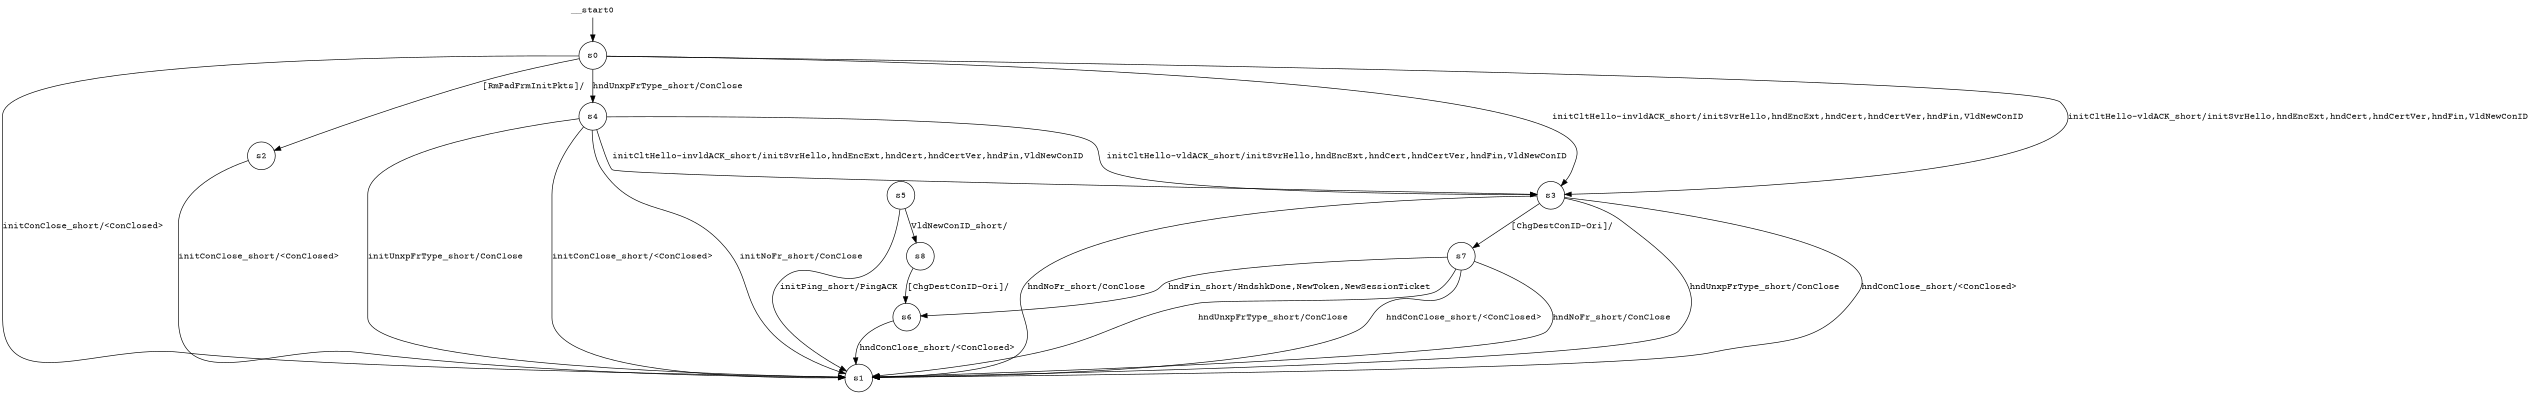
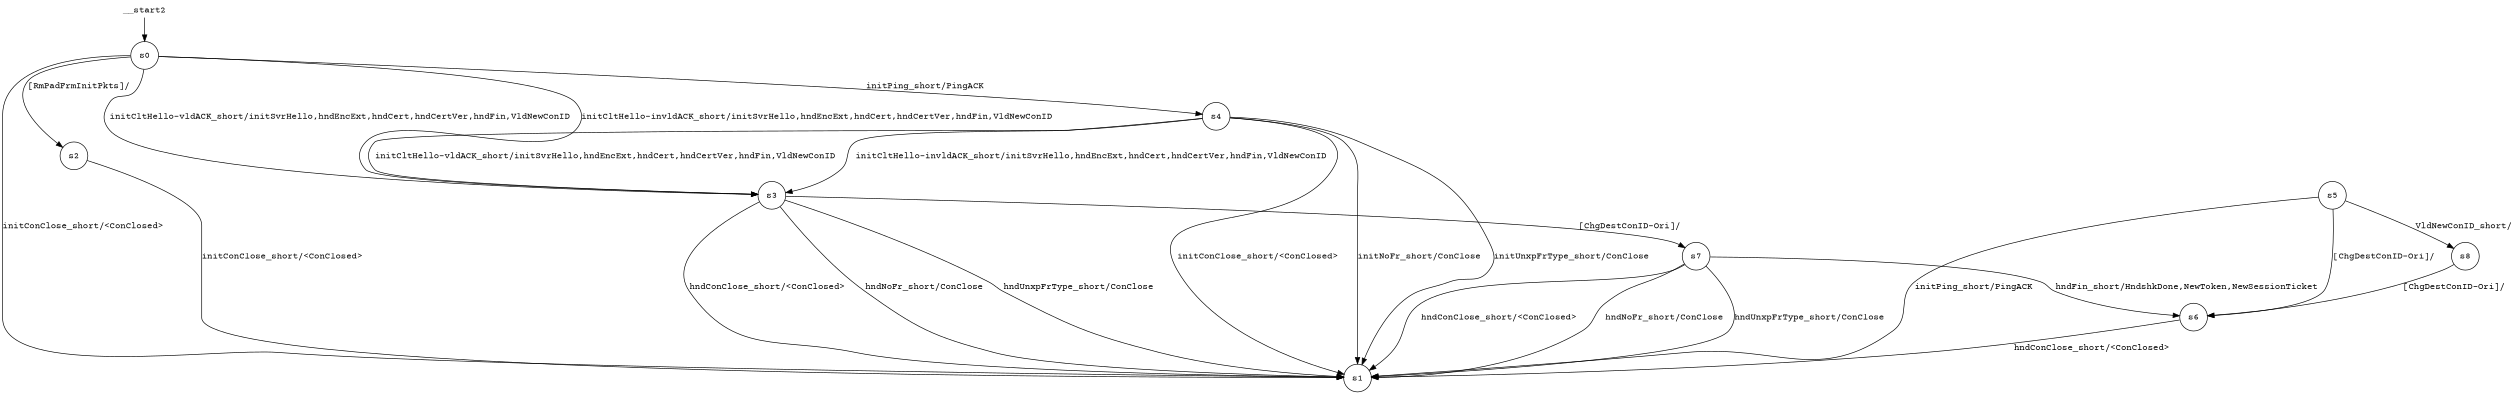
(593, 10) -> (145, 10)
(671, 86) -> (928, 86)
none -> (2311, 299)
